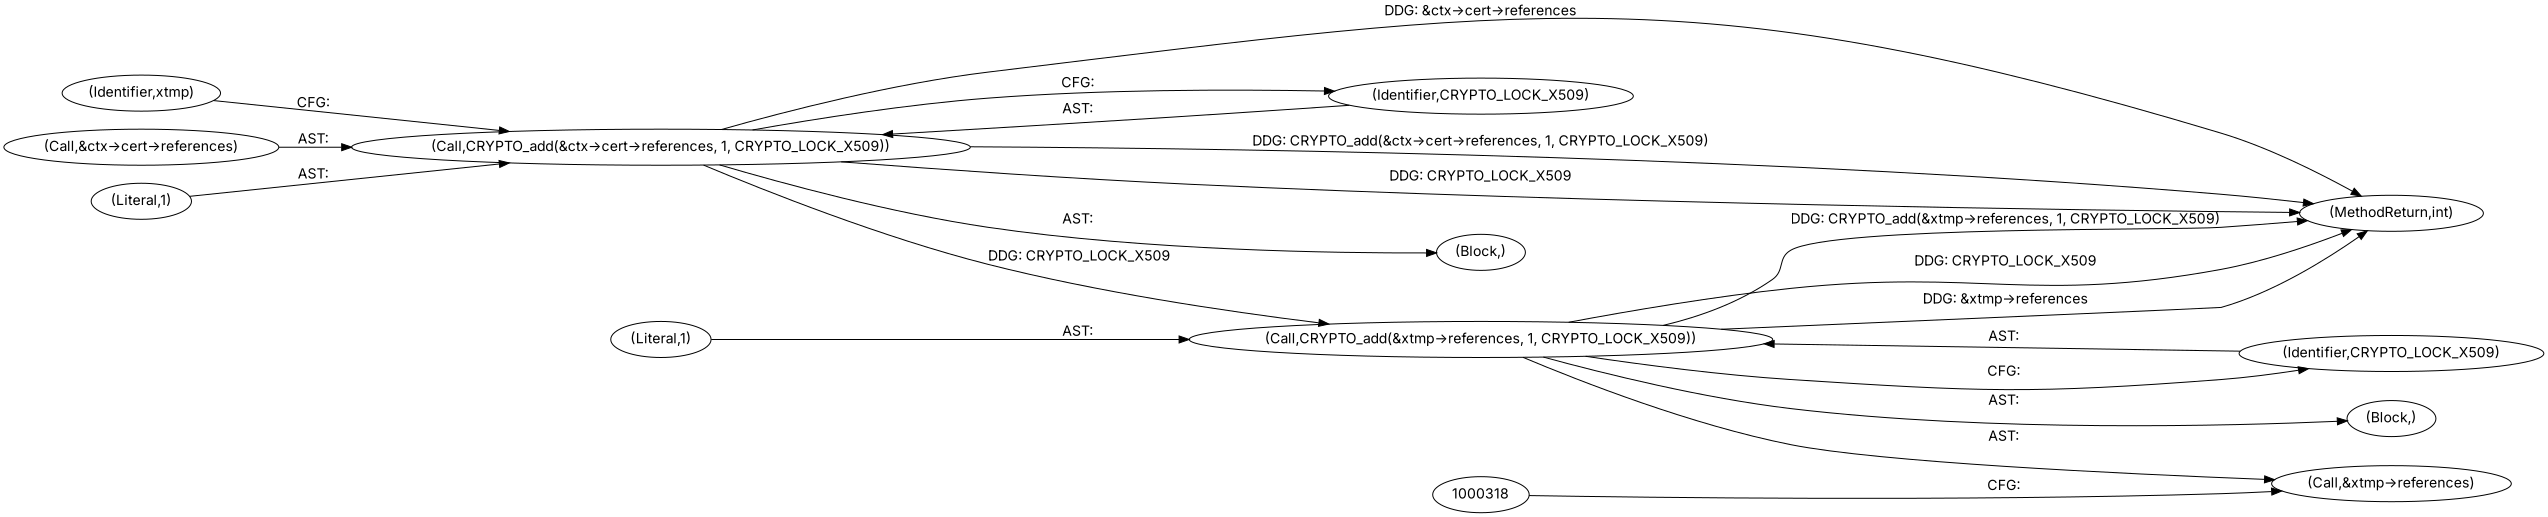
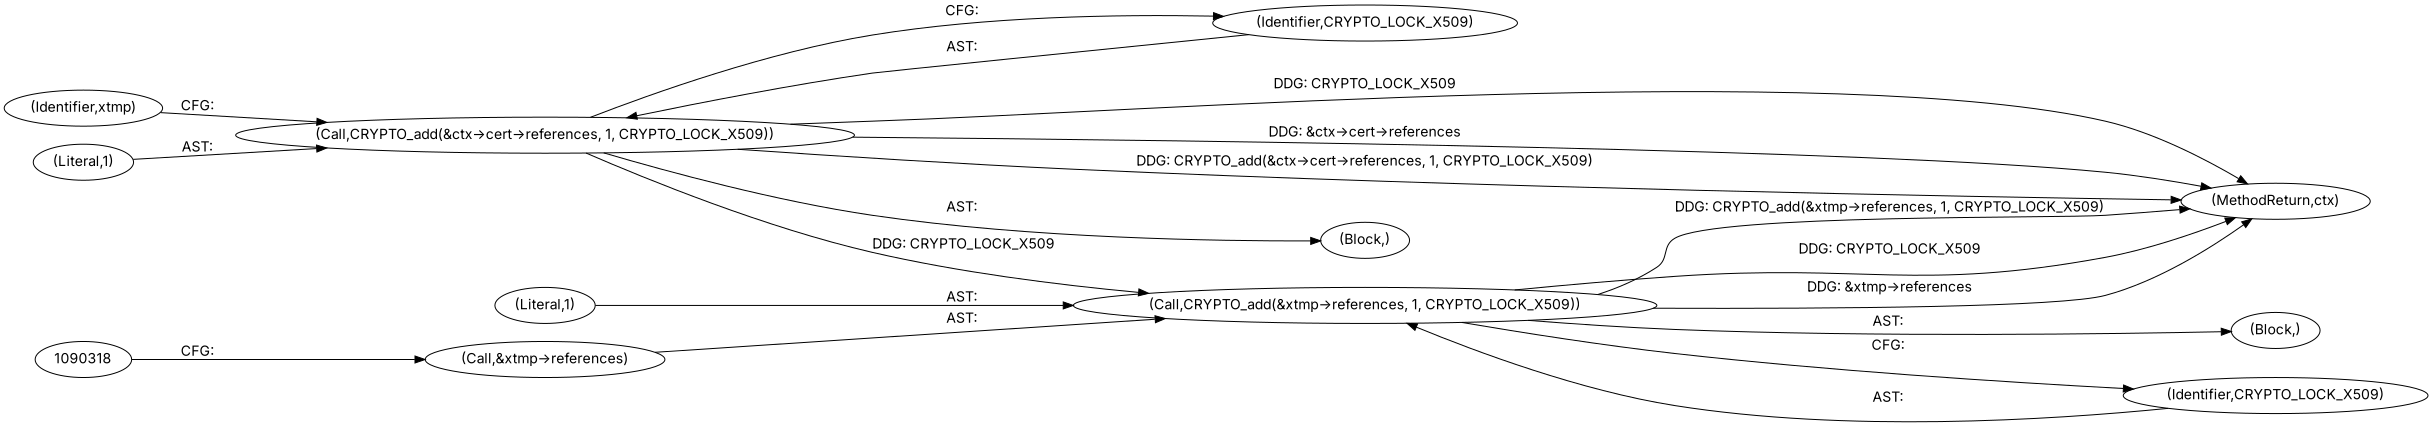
(141, 147) -> none
(2392, 213) -> (2276, 201)
(1886, 457) -> (905, 336)
(1481, 495) -> (83, 360)
